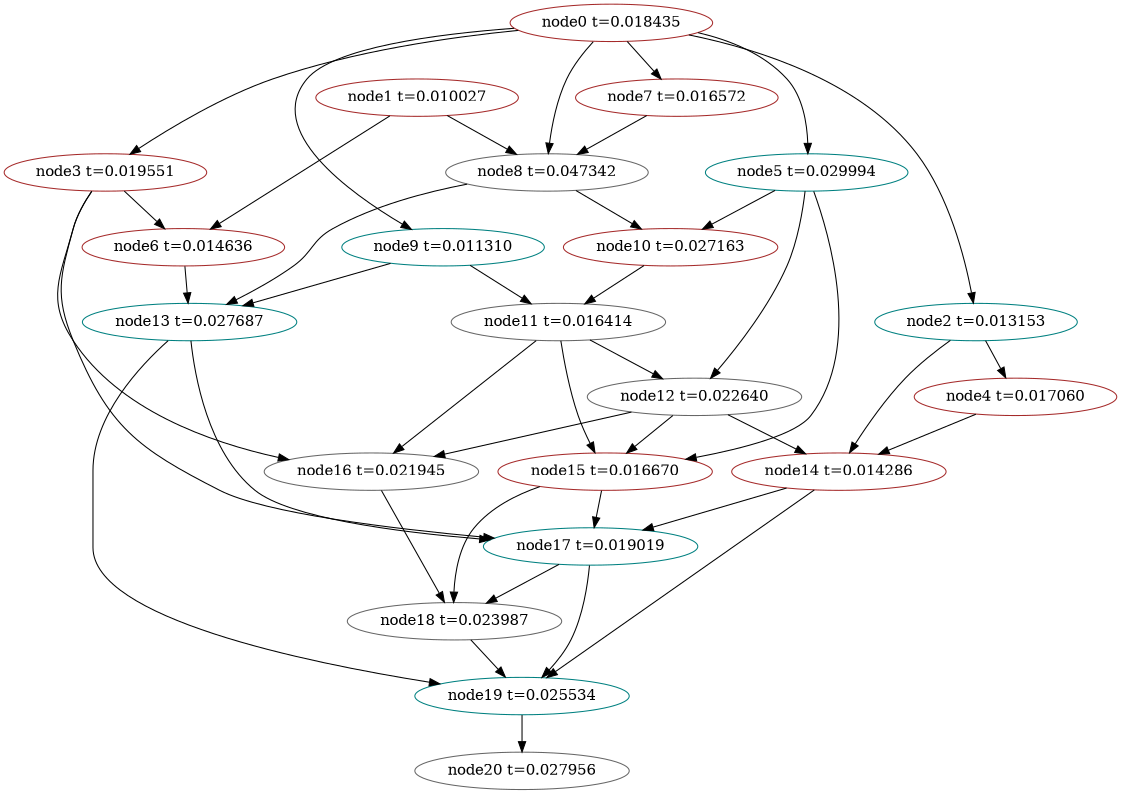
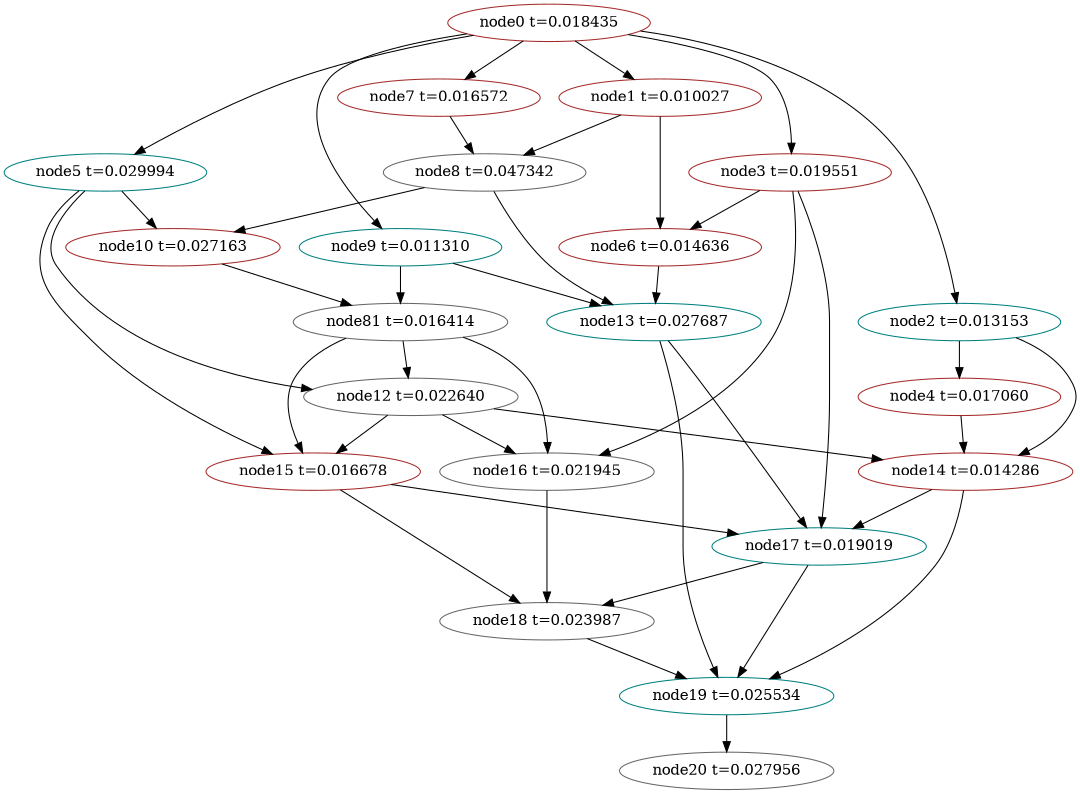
(563, 89) -> (600, 57)
(558, 322) -> (400, 322)
(605, 472) -> (313, 472)
